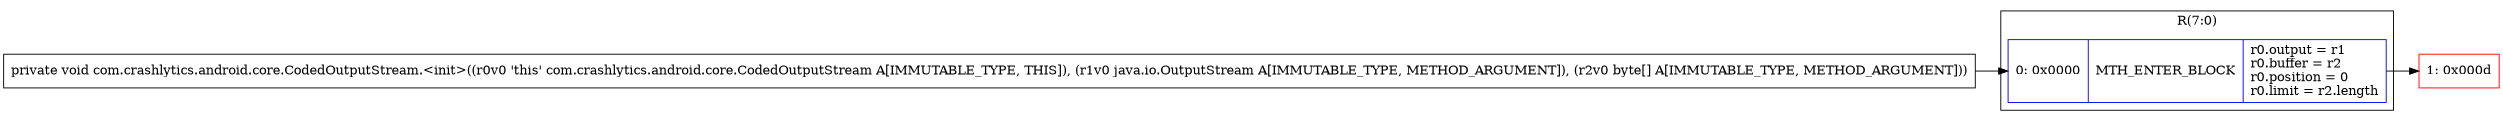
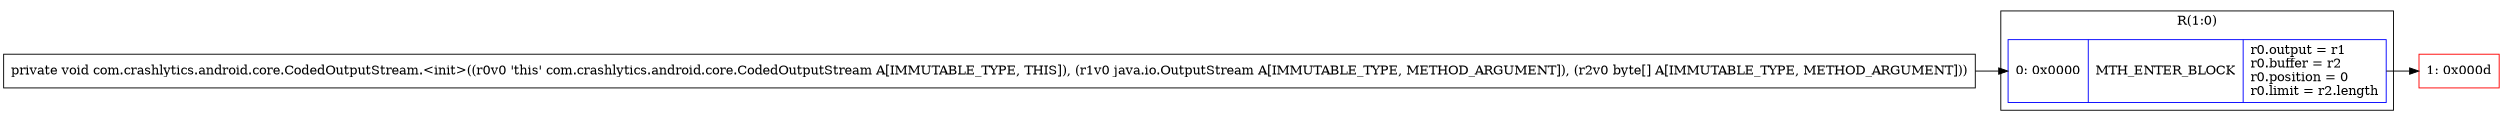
(2197, 21) -> (2197, 21)
